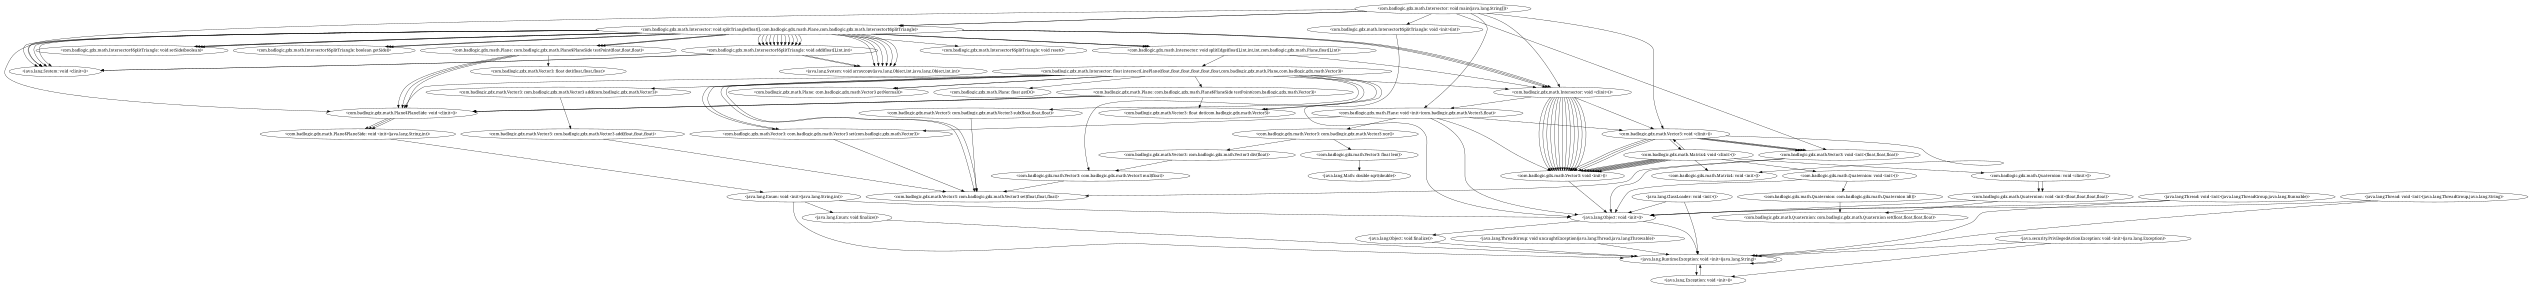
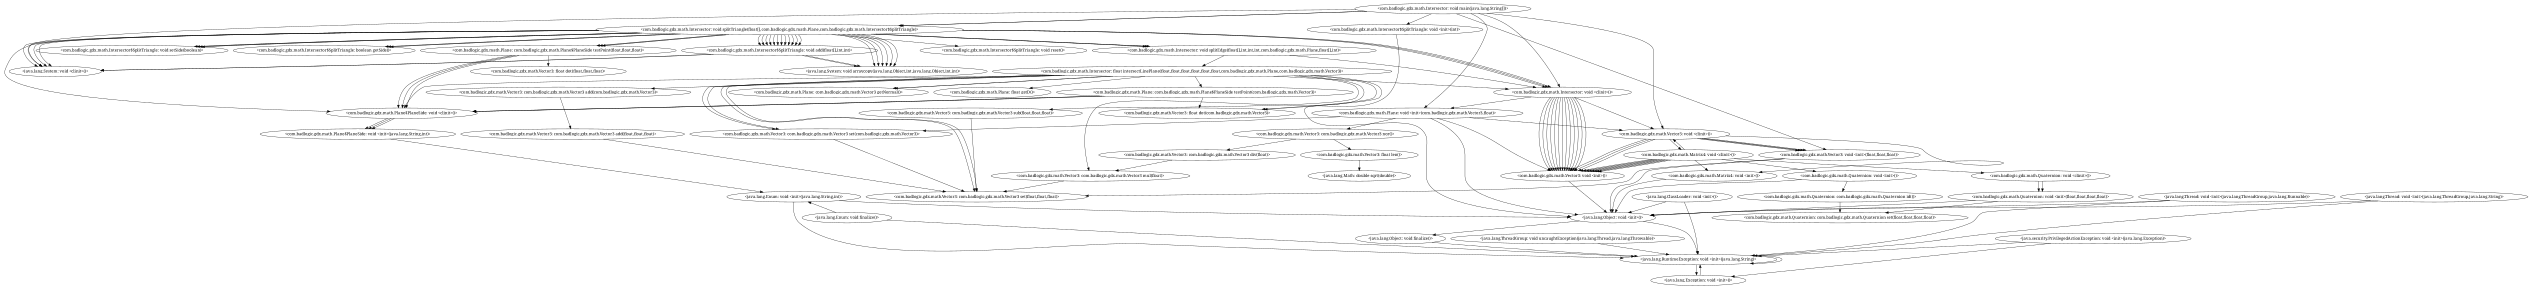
none -> (1633, 185)
(818, 207) -> (823, 208)
